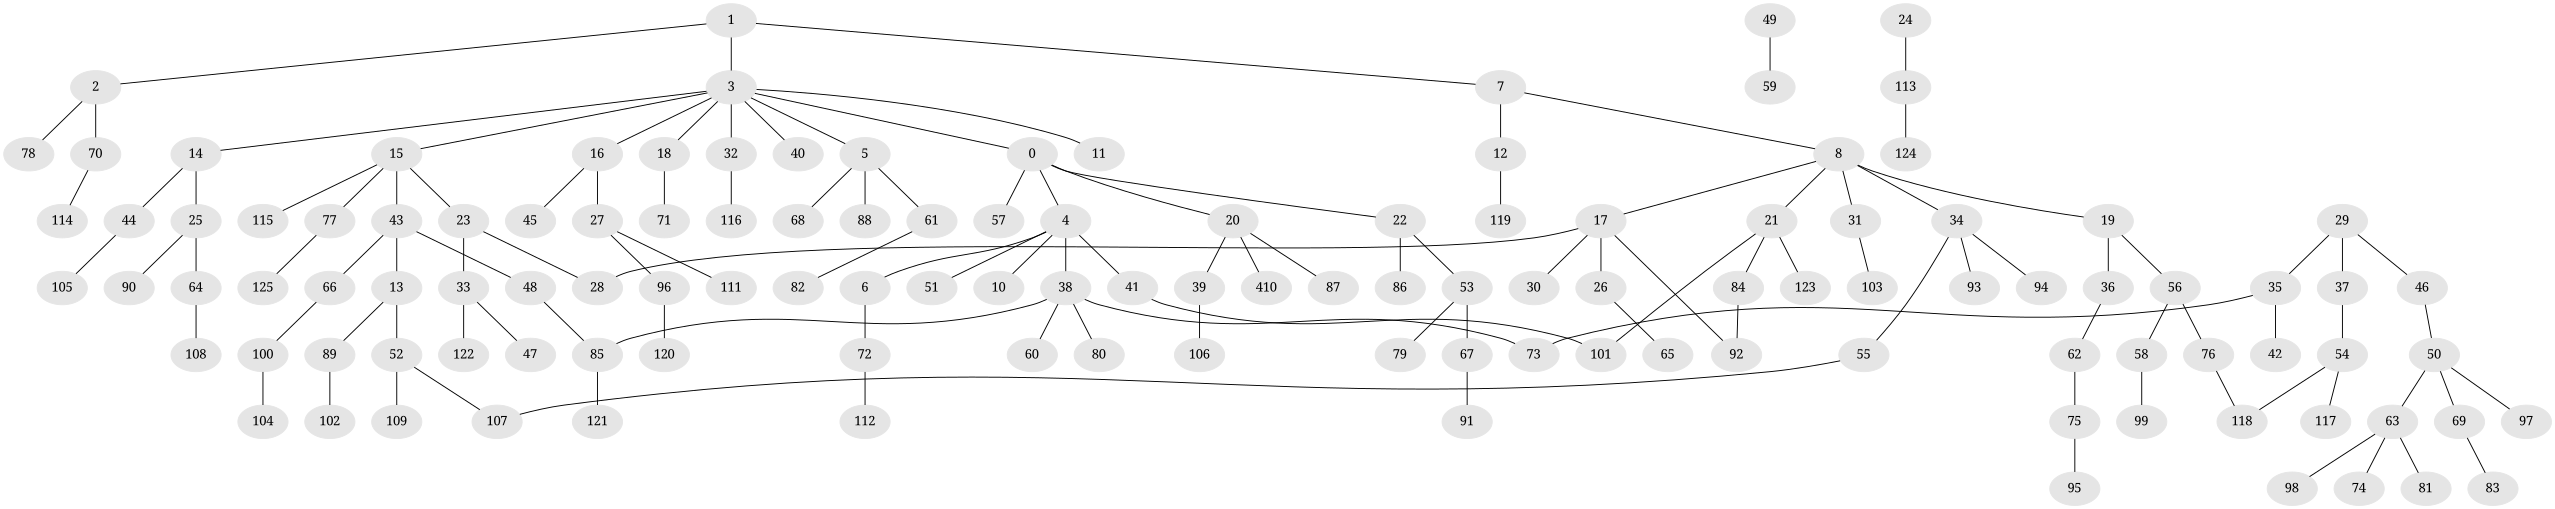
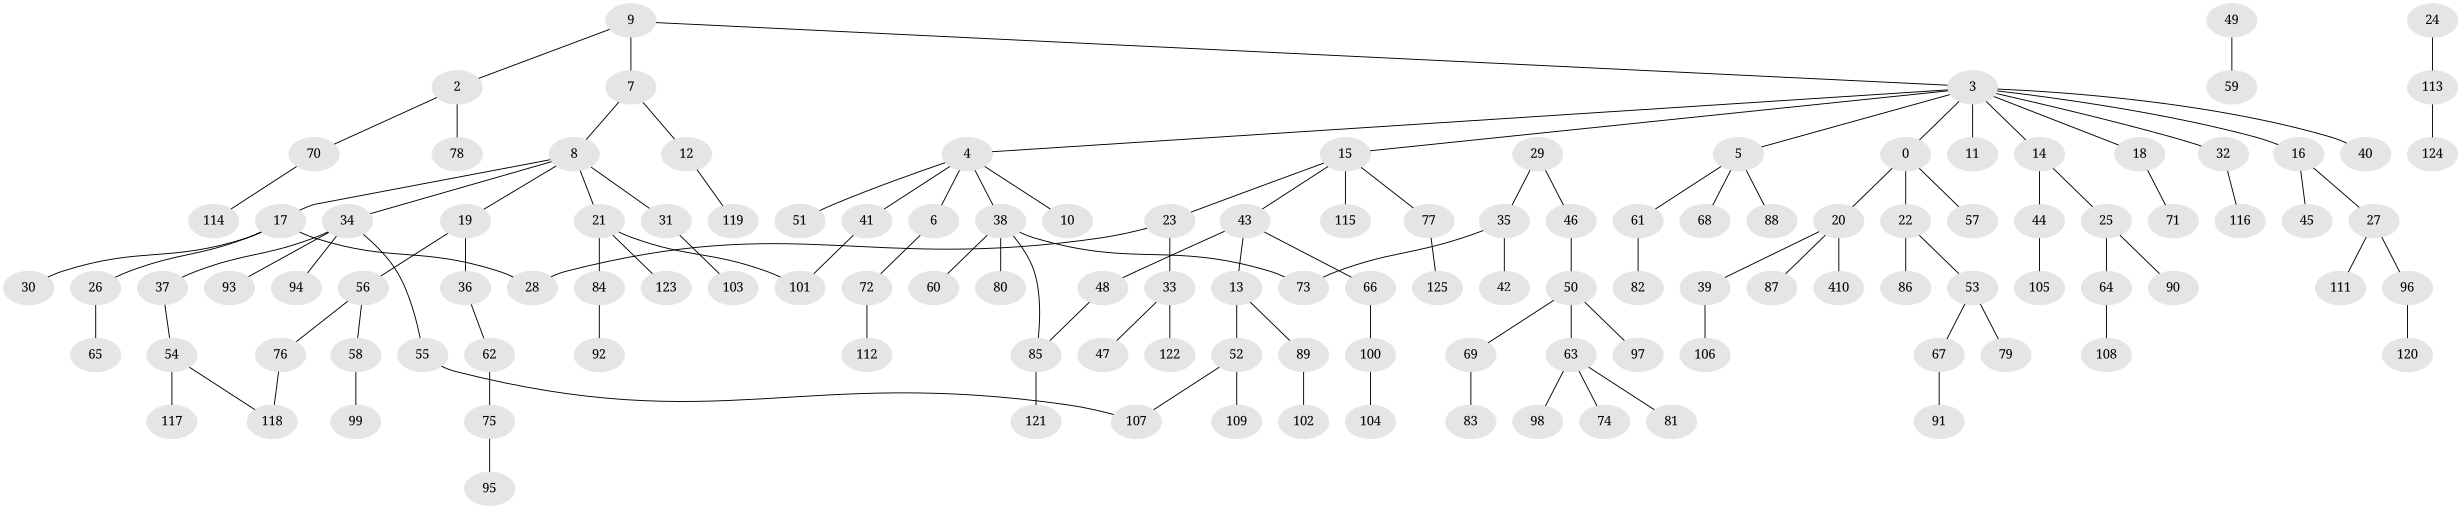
(731, 20) -> (631, 20)
(1049, 188) -> (1470, 121)
(2342, 255) -> (255, 255)
(1669, 288) -> none
